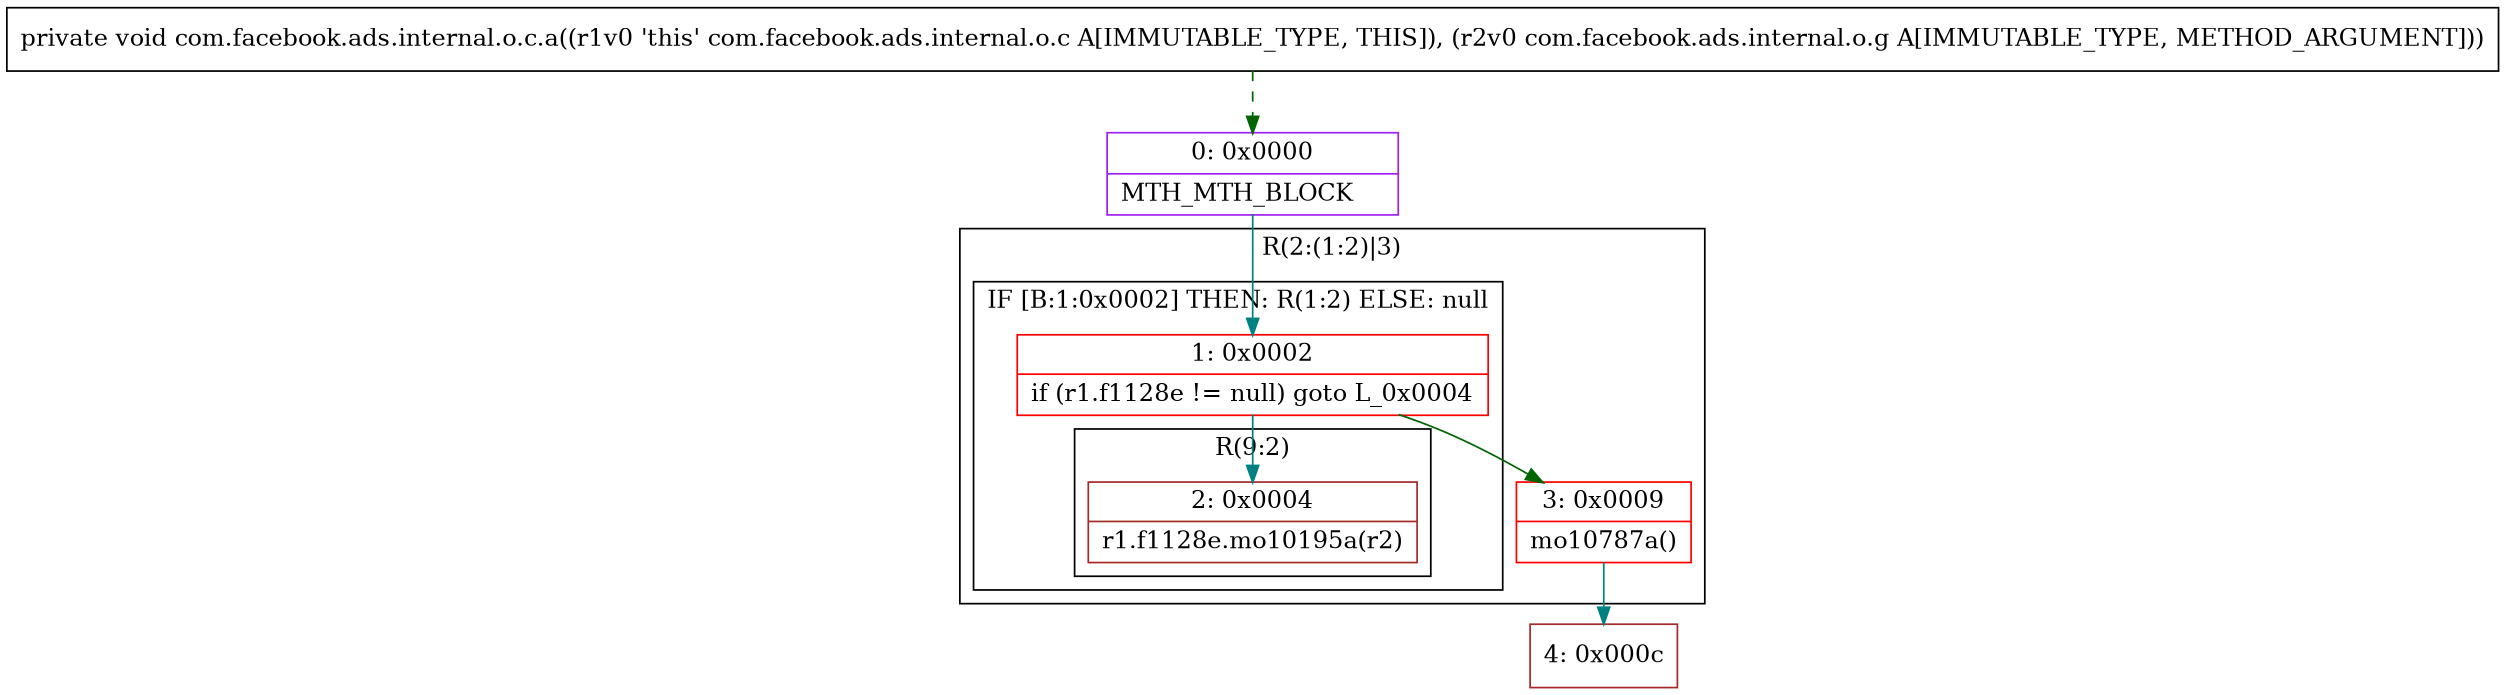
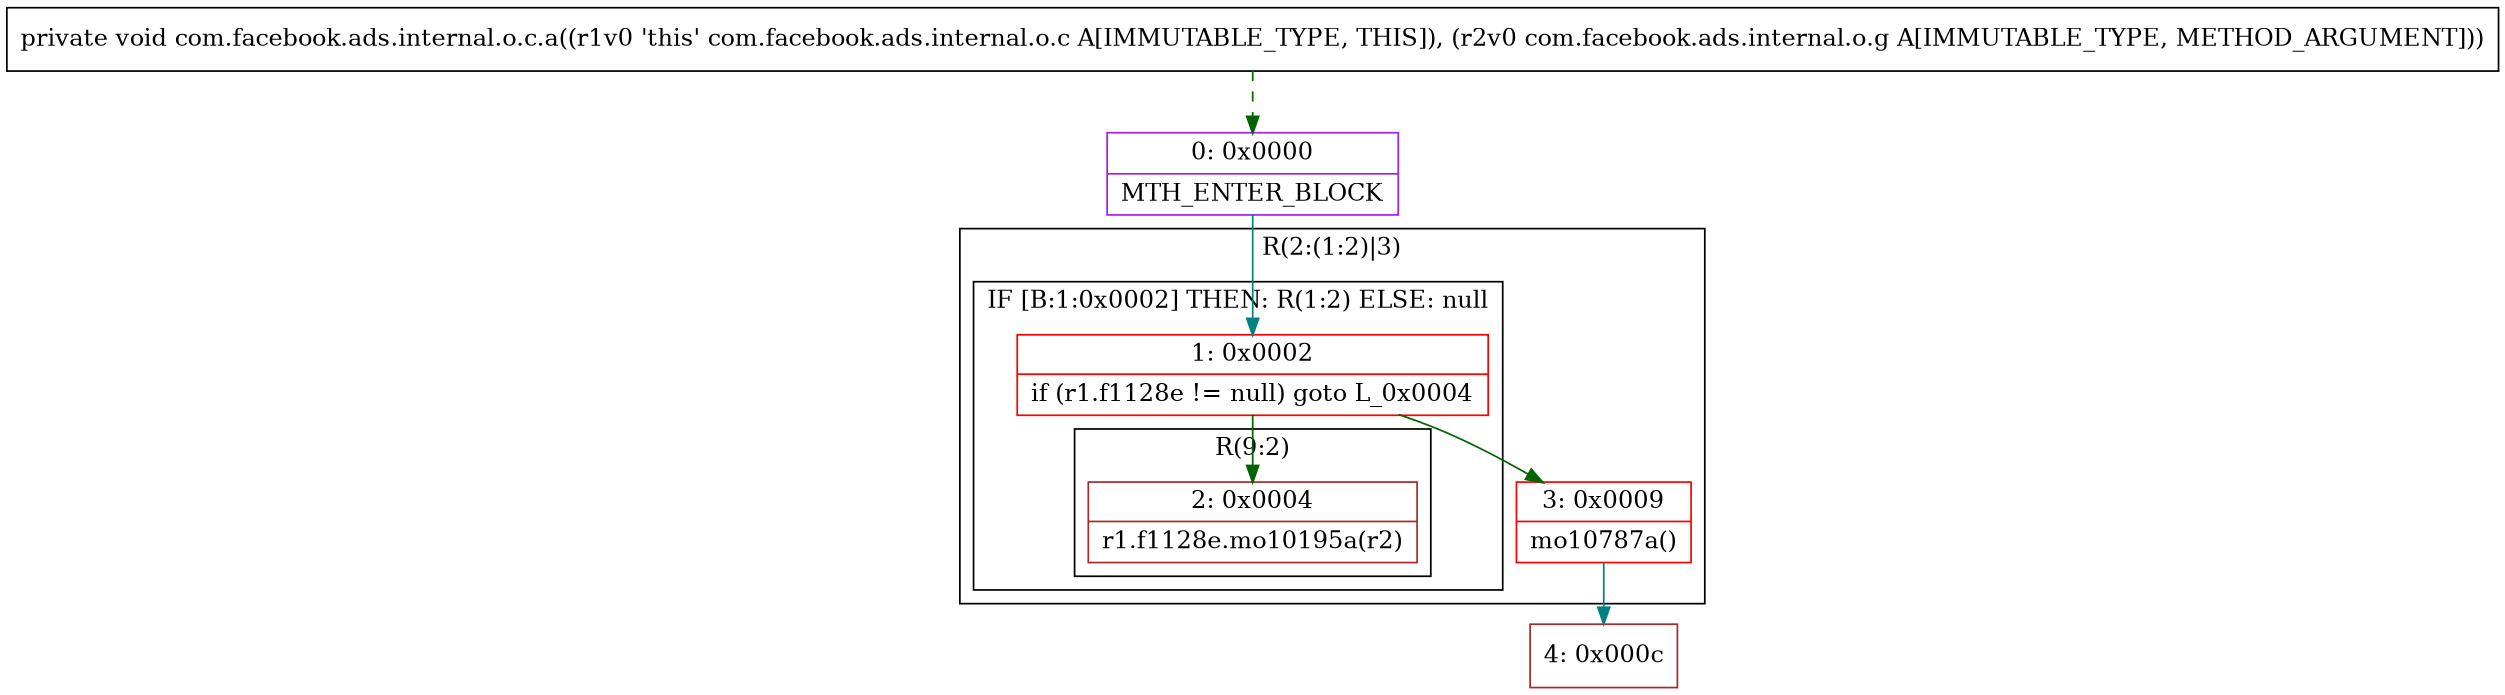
(1237, 194) -> (1253, 194)
(1253, 440) -> (1253, 440)
